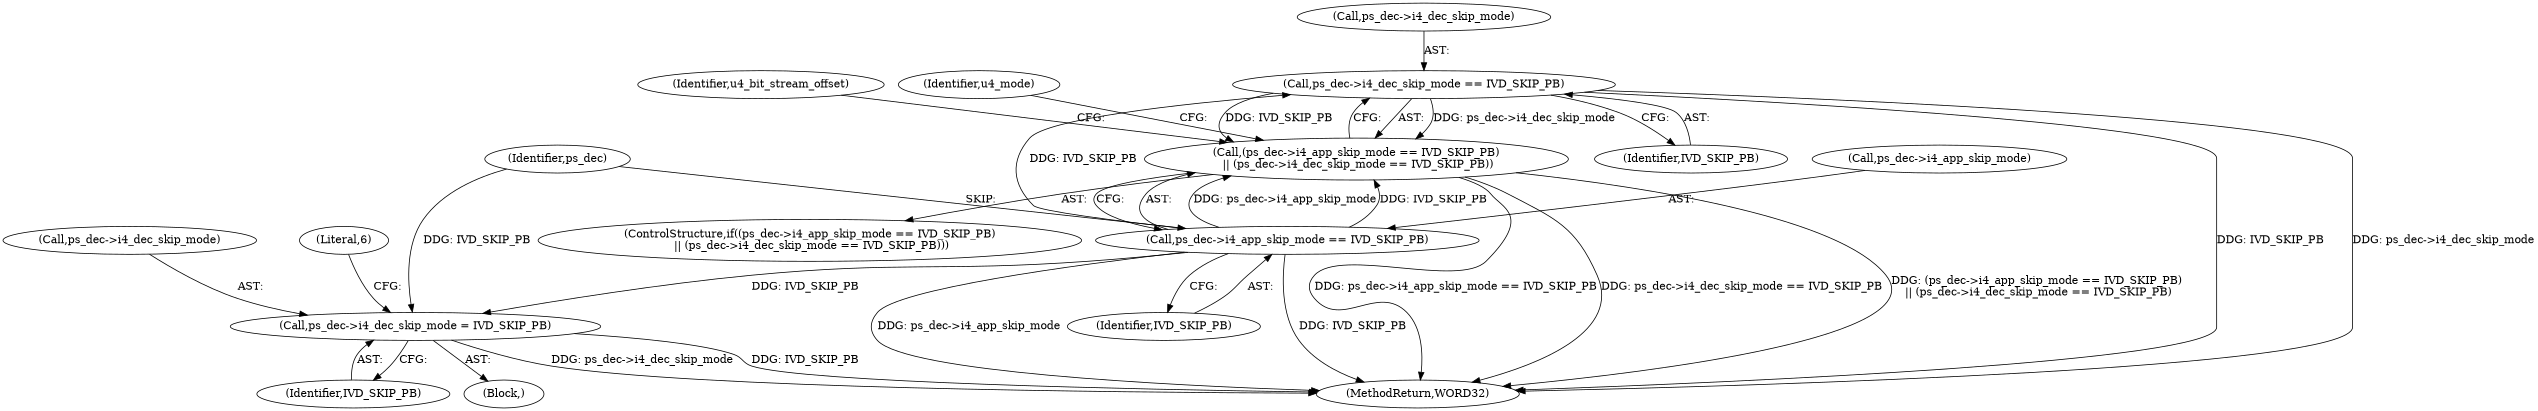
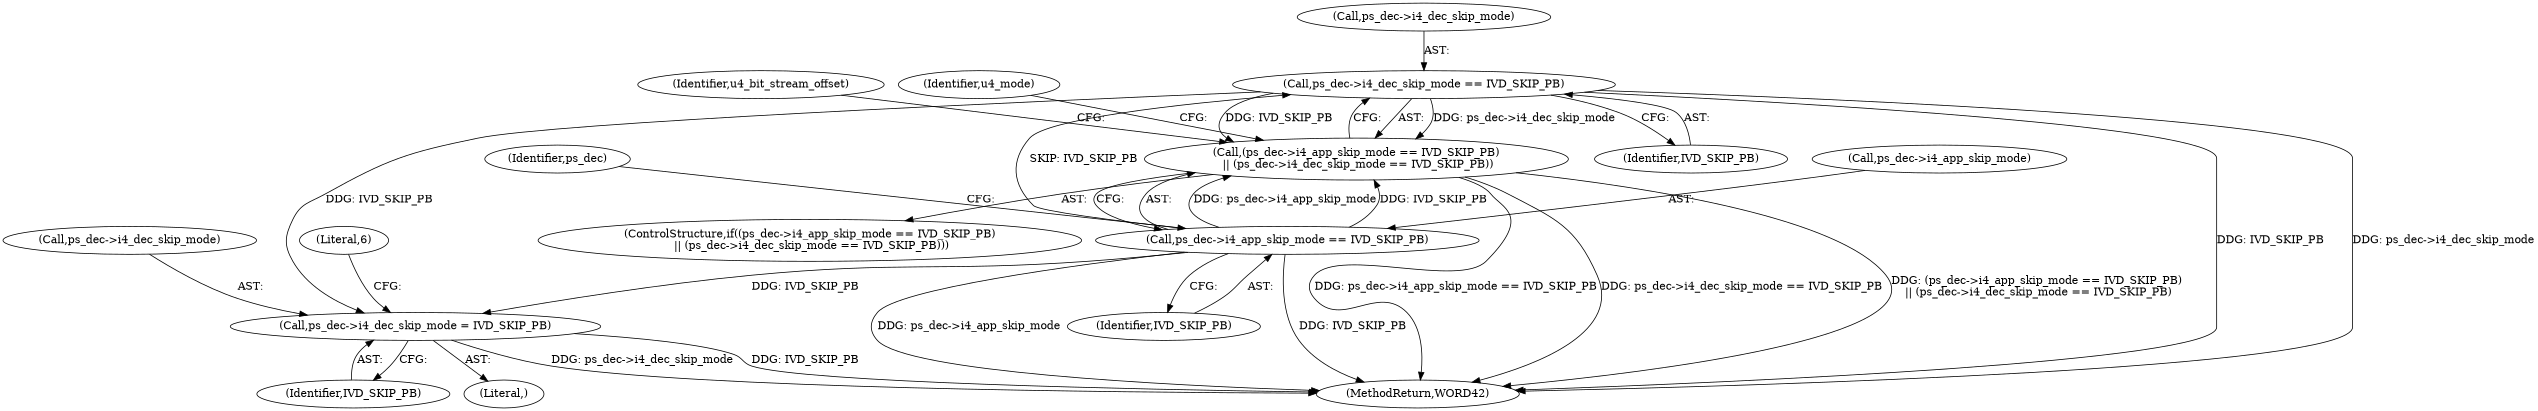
(1084, 159) -> (1084, 159)
(983, 200) -> (983, 200)
(427, 215) -> (703, 119)
(504, 394) -> (504, 394)
(1418, 394) -> (1418, 394)
